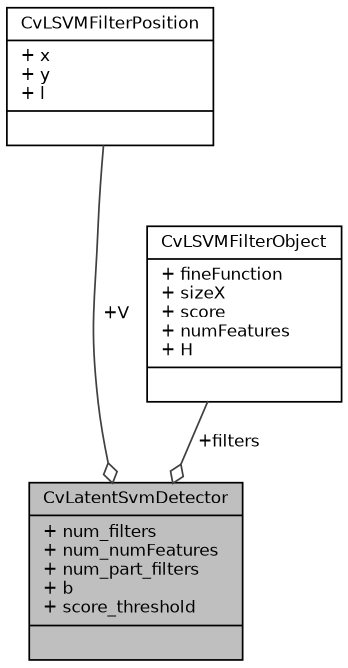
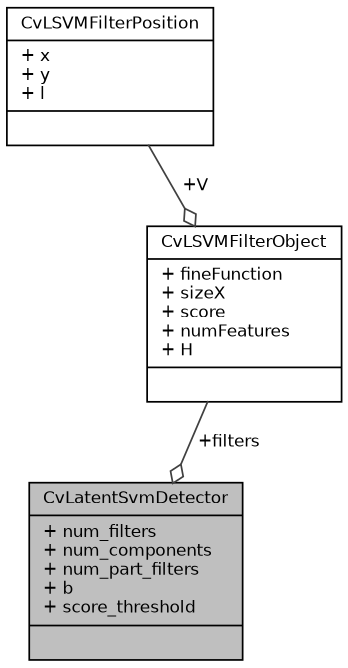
(94, 304) -> (167, 177)
(132, 551) -> (128, 551)
